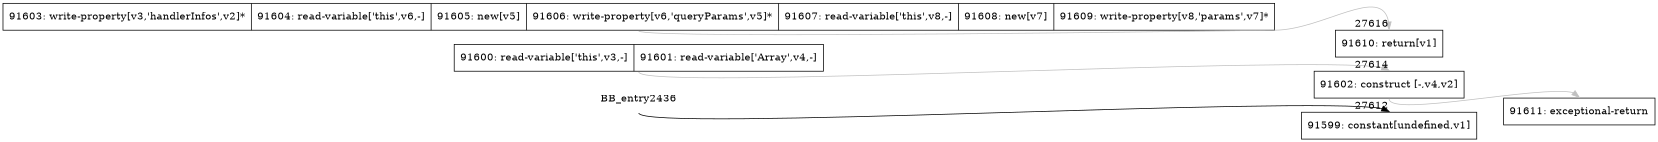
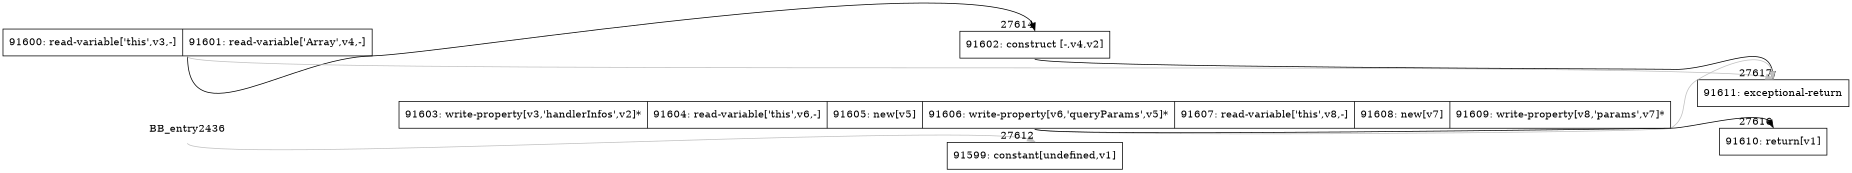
(1019, 33) -> (1403, 131)
none -> (977, 68)
(1010, 71) -> (597, 30)
(1481, 99) -> (1408, 68)
(1010, 112) -> (608, 143)
none -> (1423, 133)
